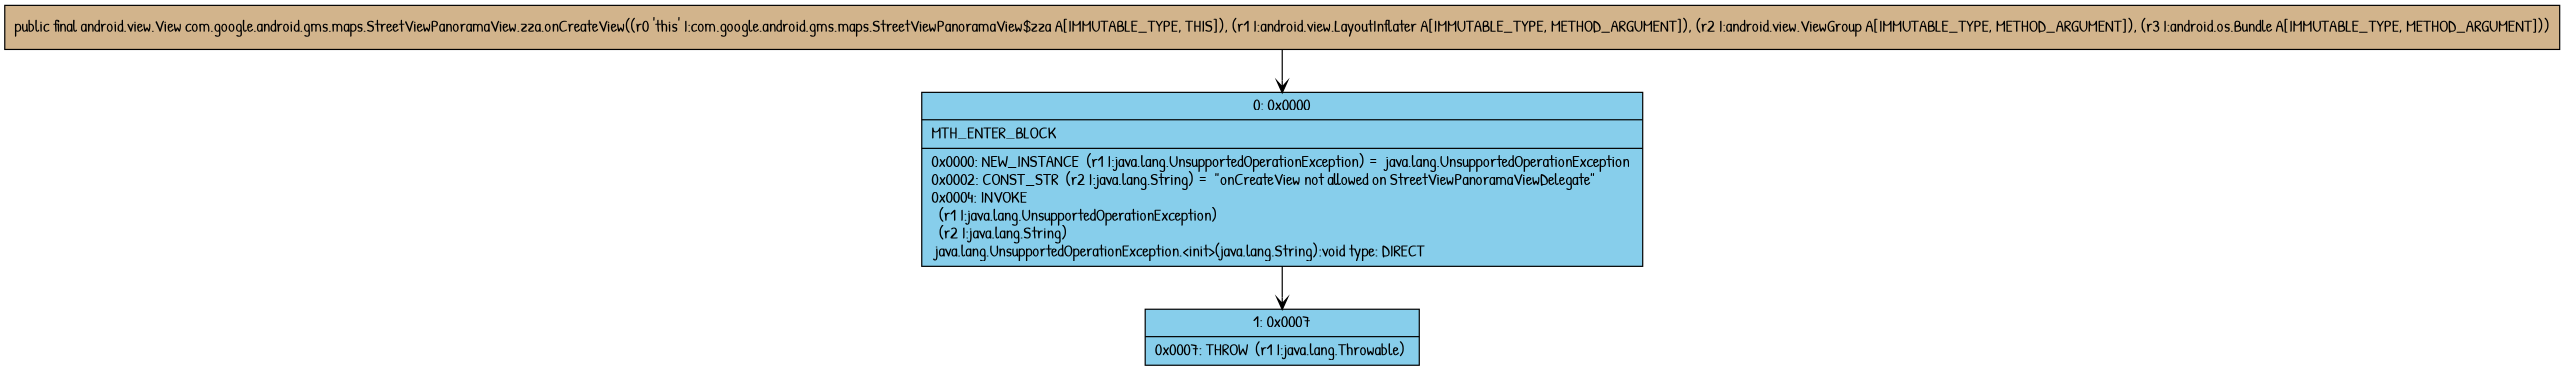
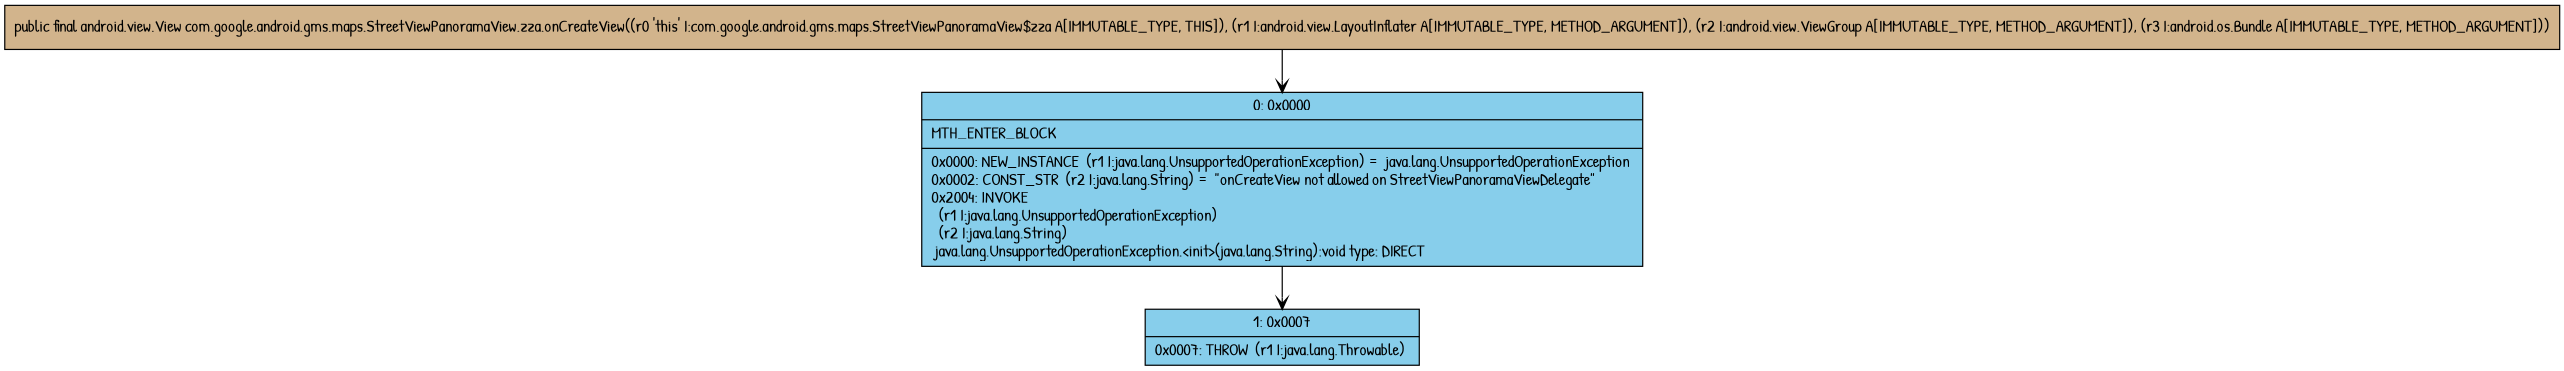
(983, 198) -> (984, 198)
